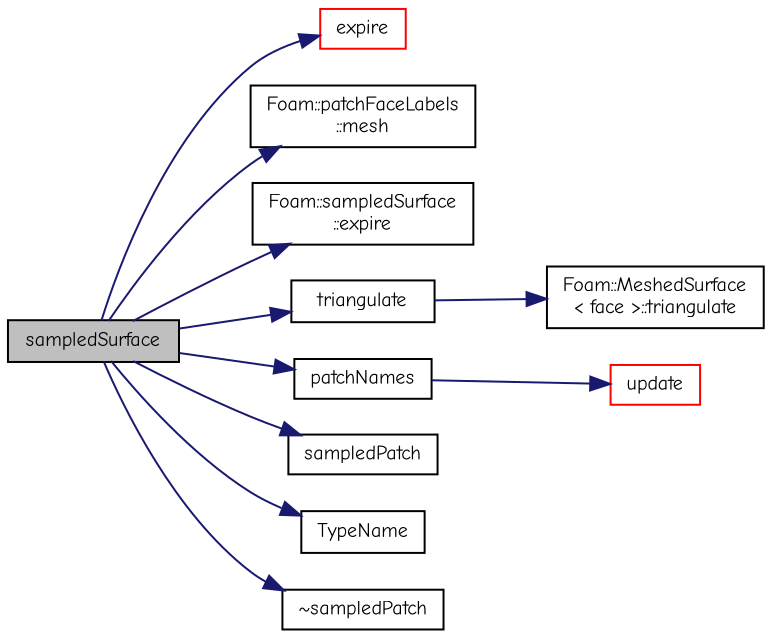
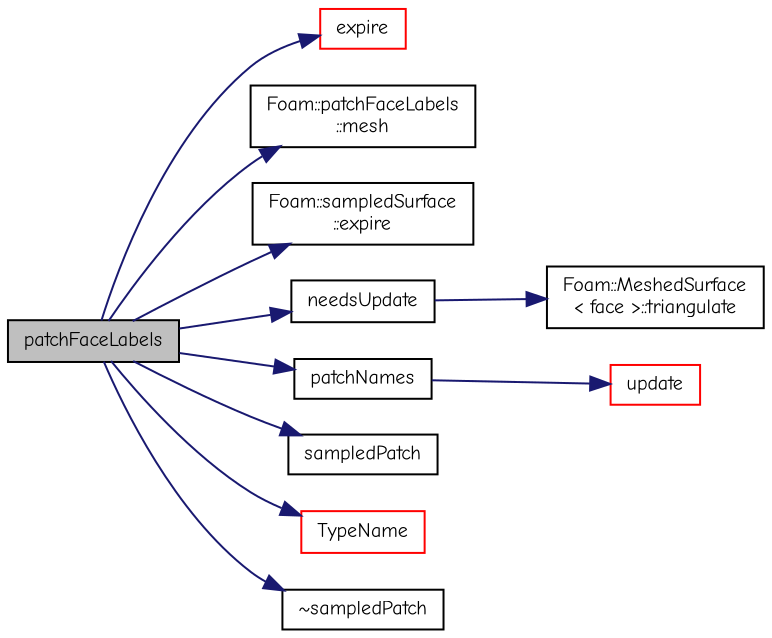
(363, 301) -> (363, 301)
(93, 341) -> (93, 341)
(363, 532) -> (363, 532)
